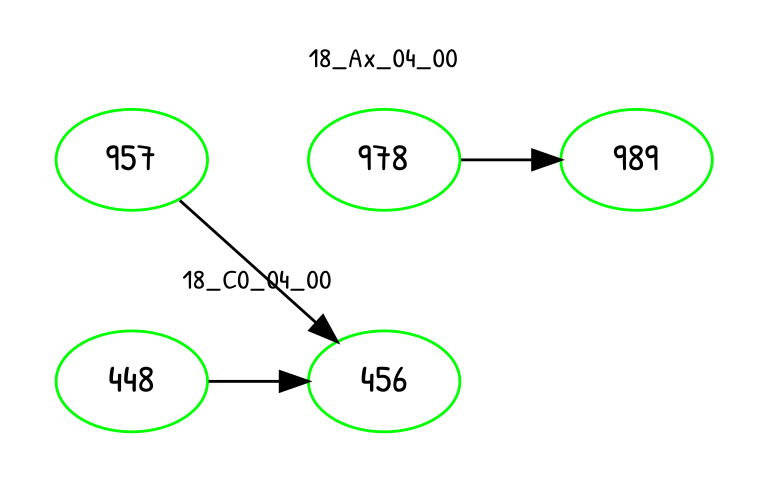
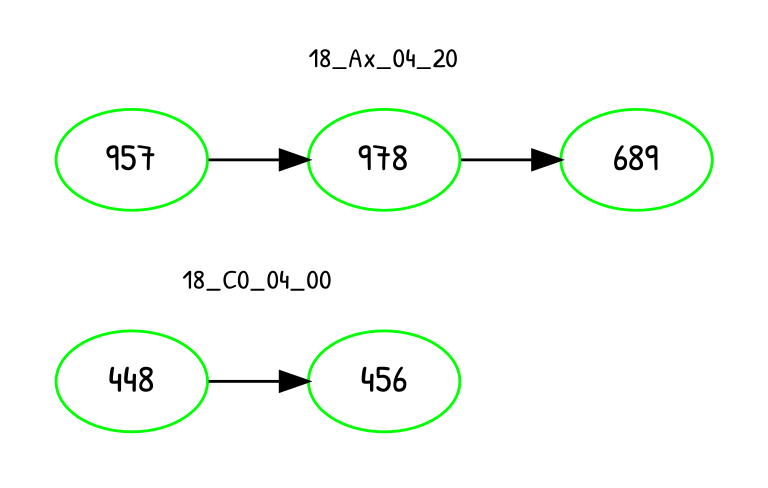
(384, 60) -> (384, 60)
(637, 160) -> (637, 160)
(262, 274) -> (244, 160)
